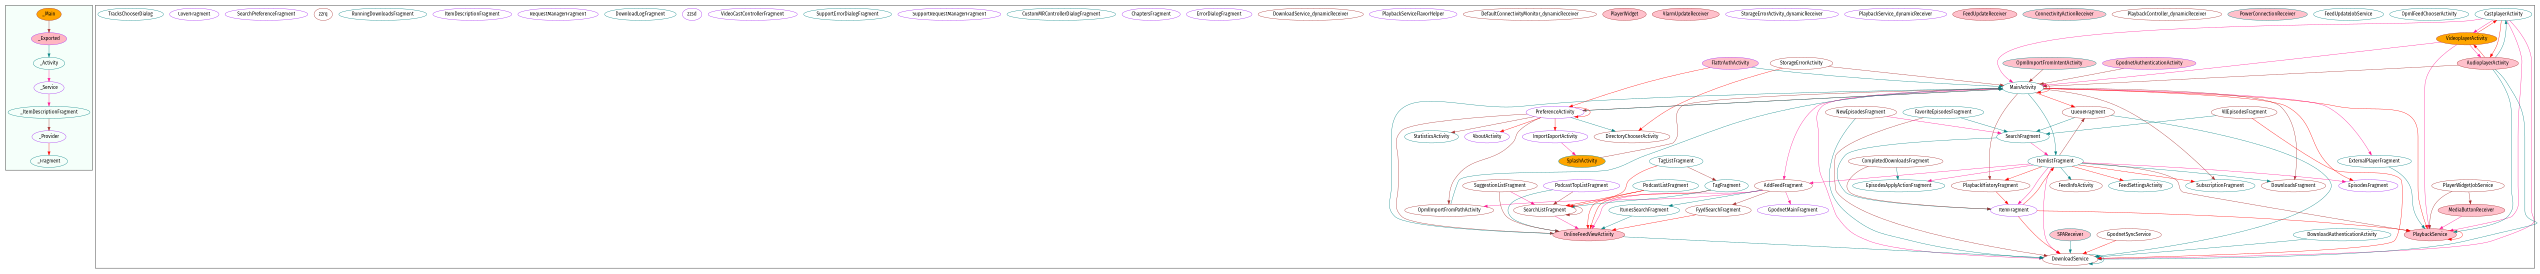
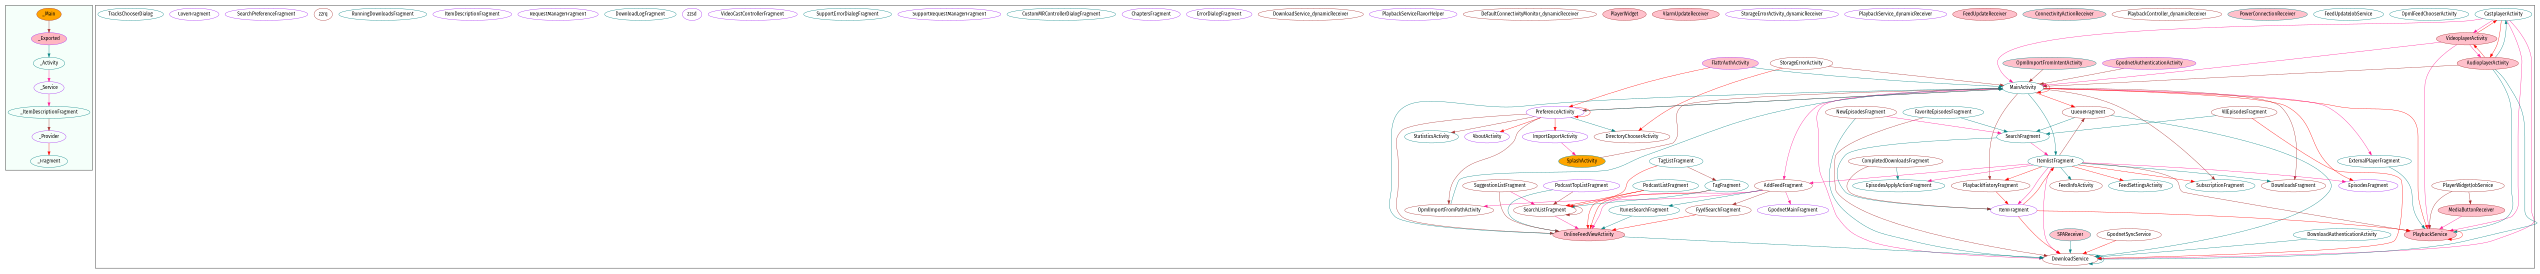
(2467, 39) -> (2467, 39)
